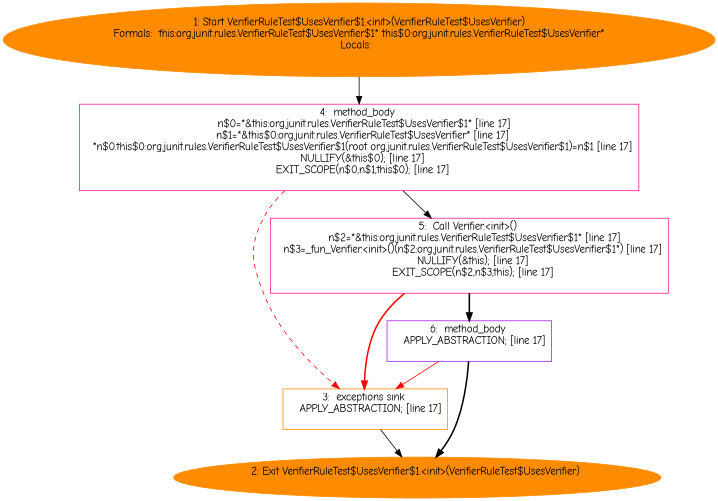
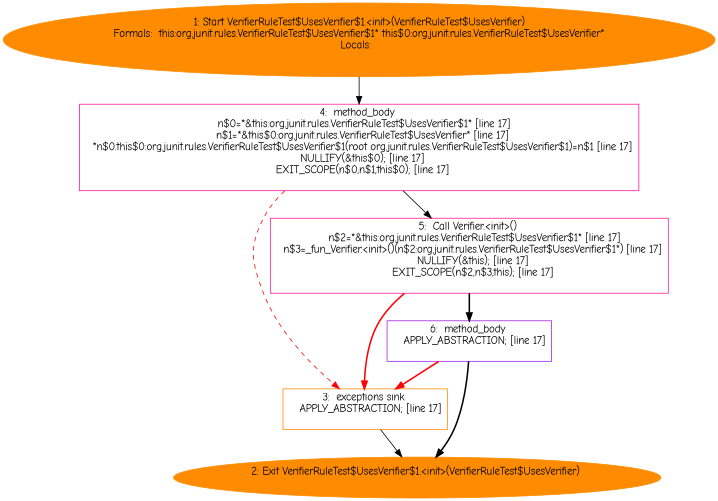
(421, 373) -> (421, 373)
